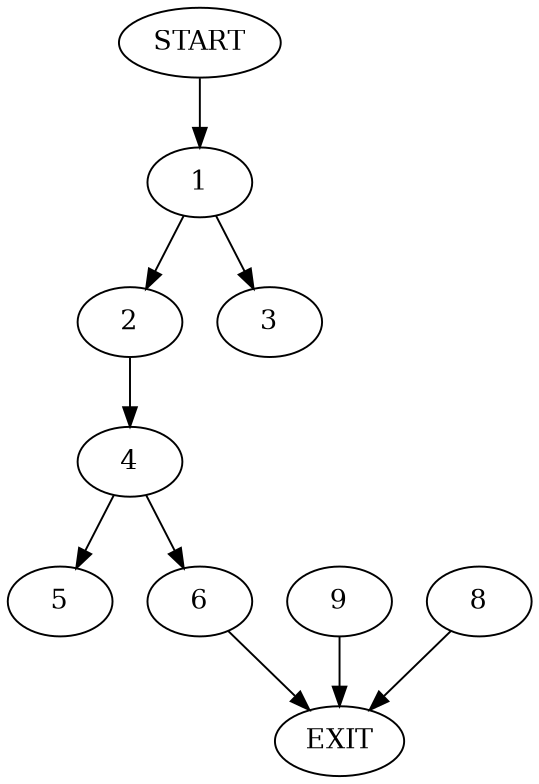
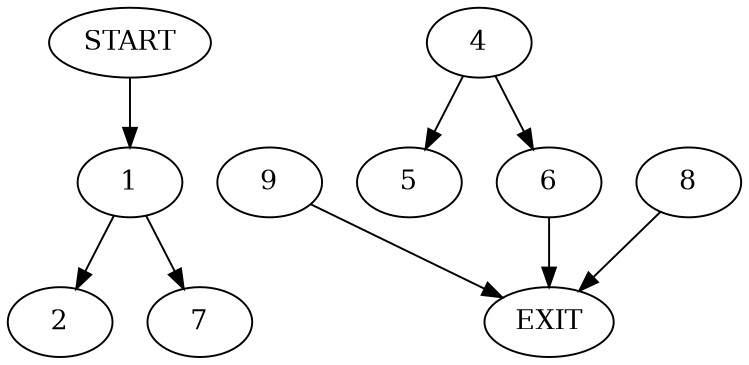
(270, 322) -> (200, 322)
(130, 382) -> none
